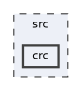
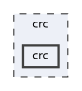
(41, 25) -> (41, 25)
